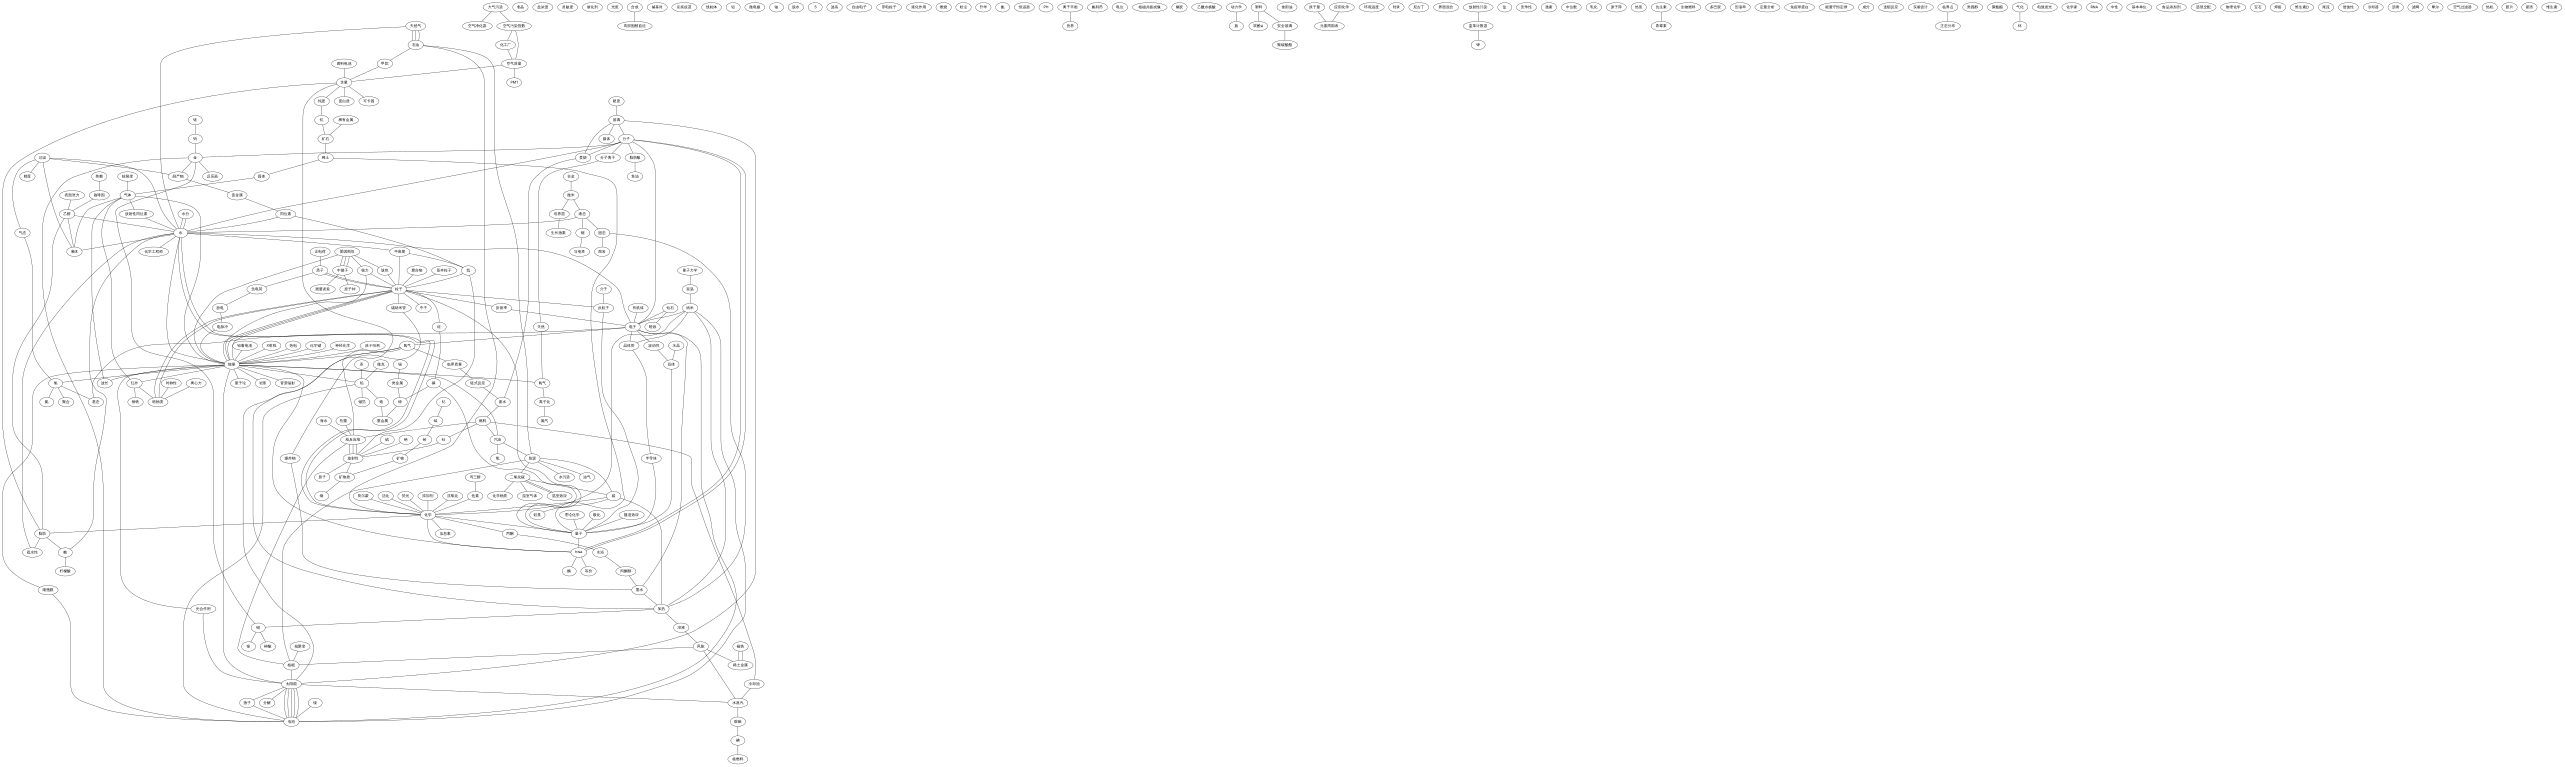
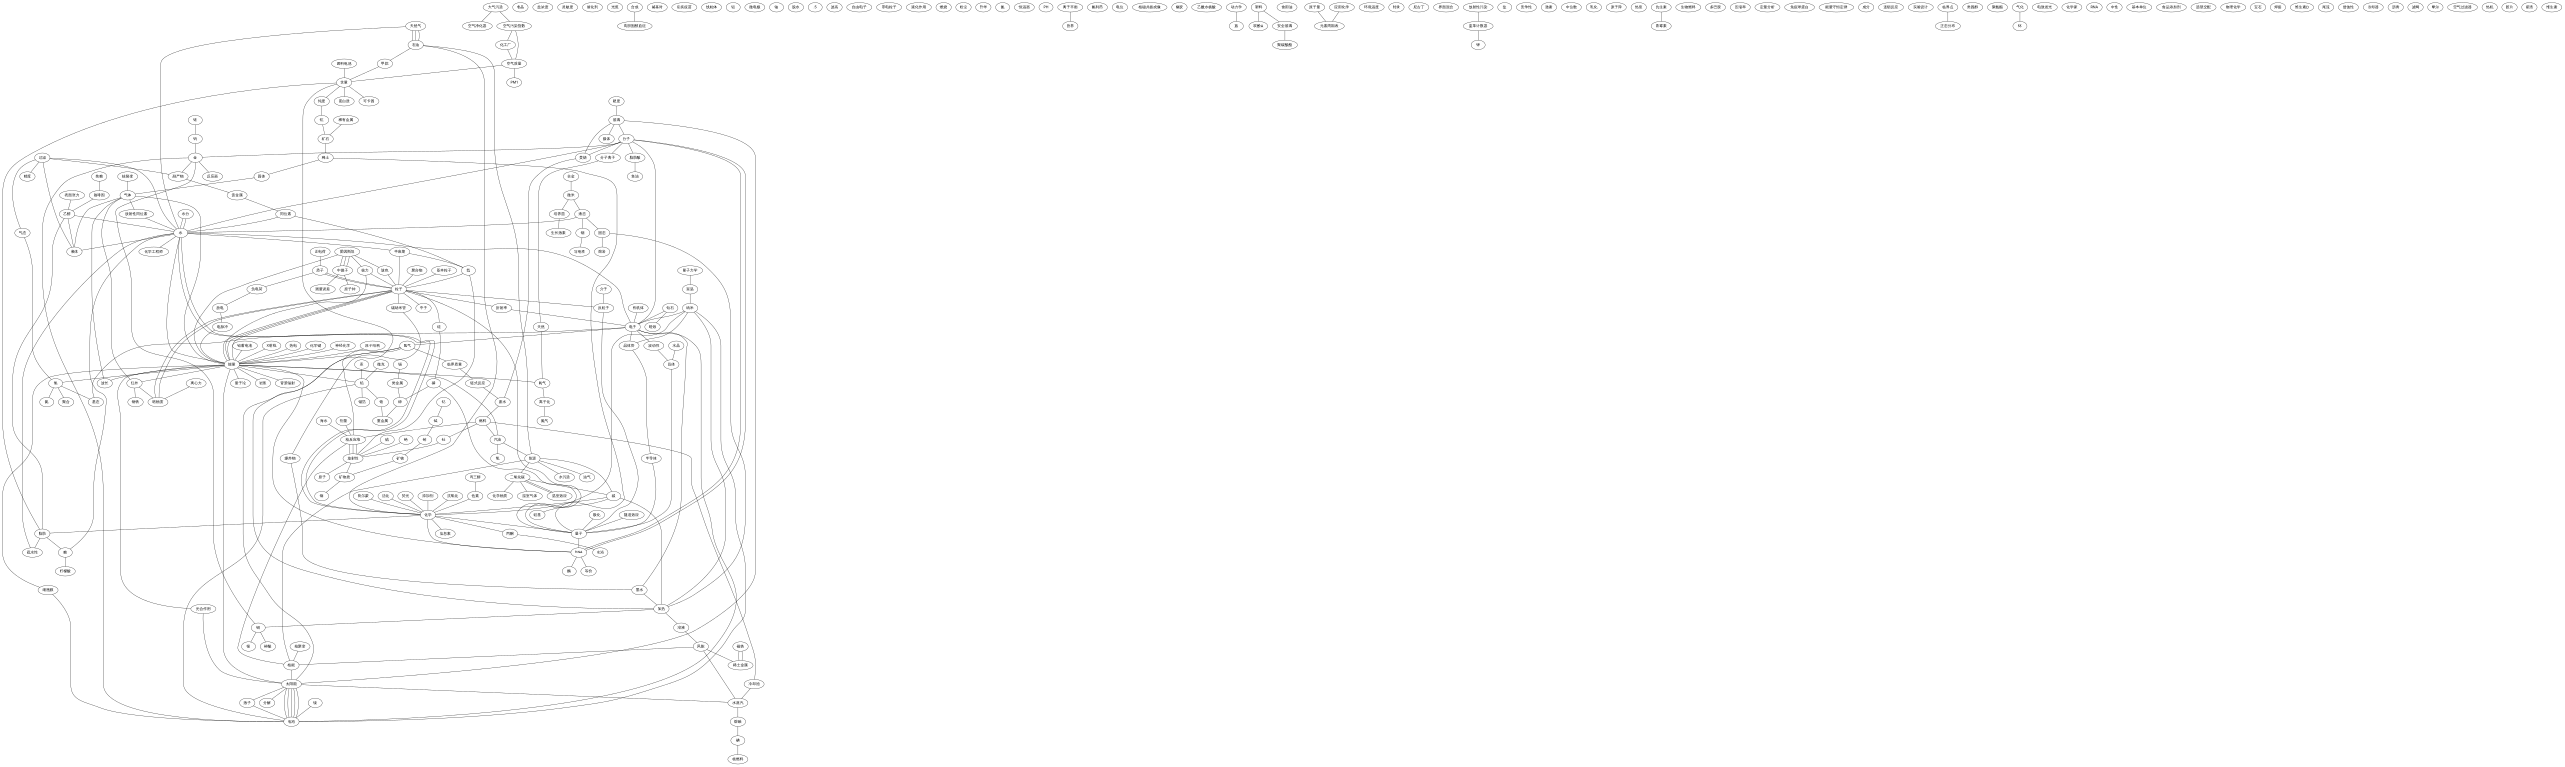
(171, 383) -> none
(572, 515) -> none
(626, 571) -> none
